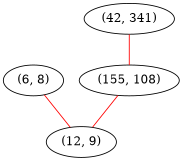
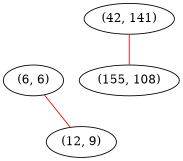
(129, 19) -> (129, 19)
(33, 80) -> (33, 80)
(105, 111) -> none
